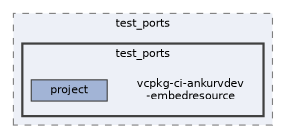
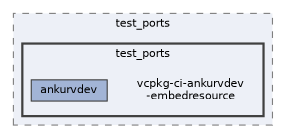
(69, 90) -> (69, 90)
